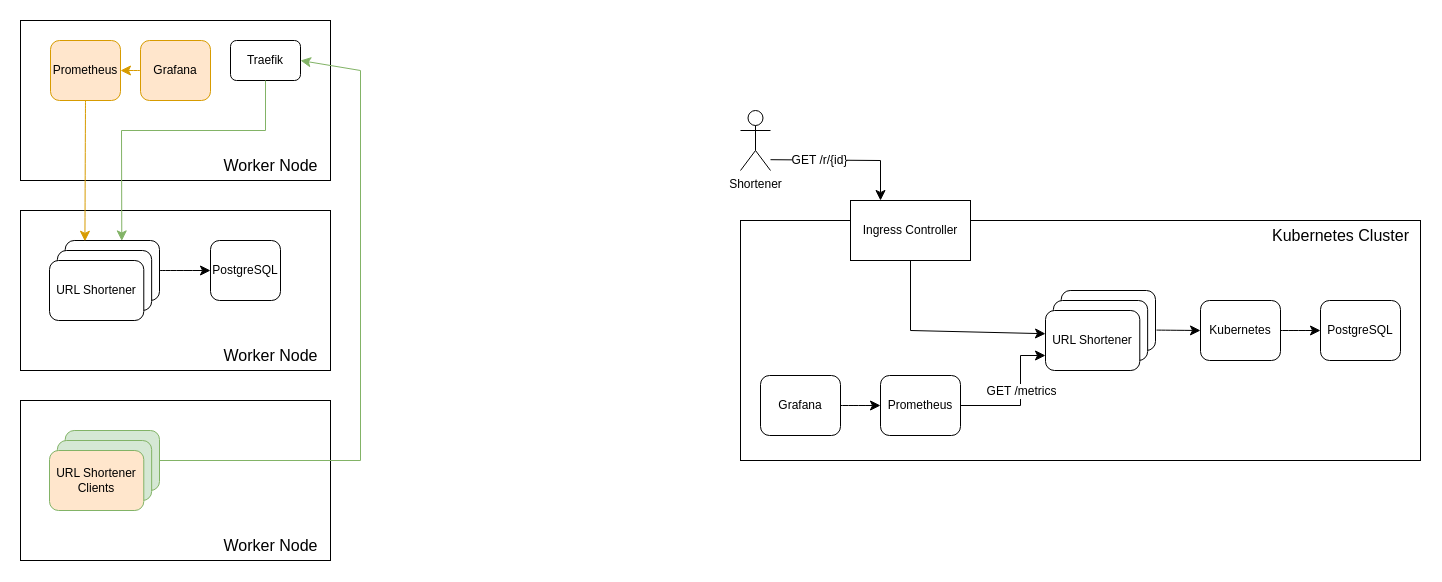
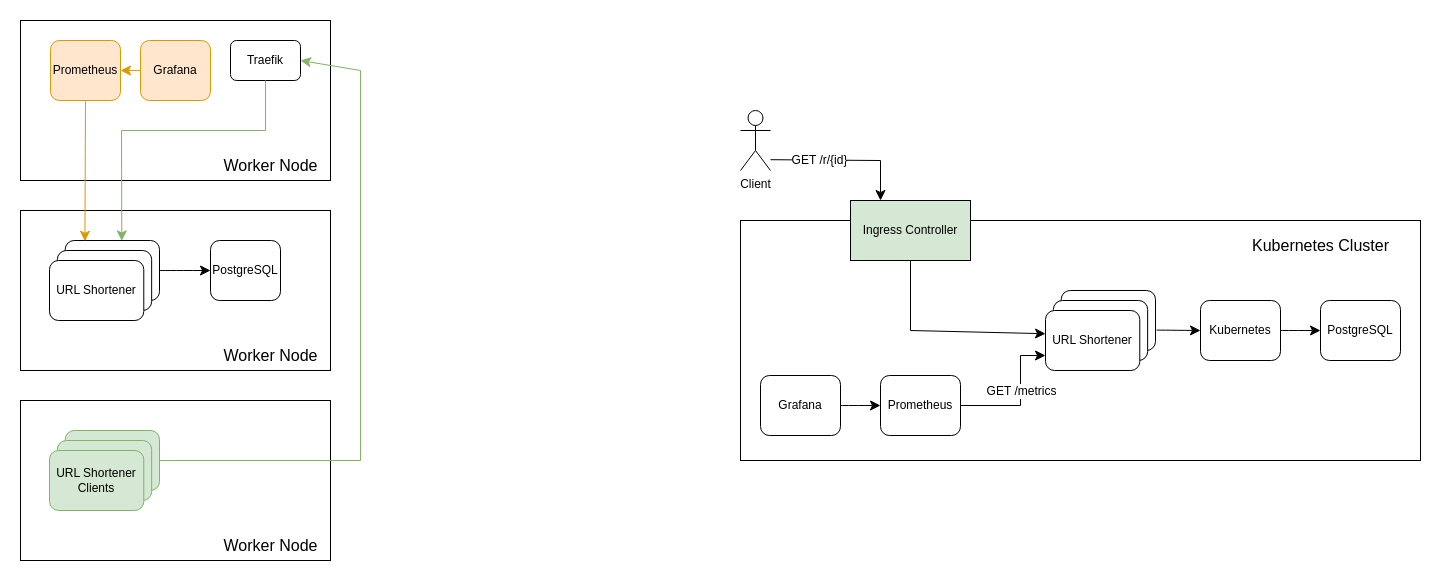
(756, 185) -> (756, 185)
(911, 231) -> (911, 231)
(1341, 236) -> (1321, 246)
(97, 481) -> (97, 481)
